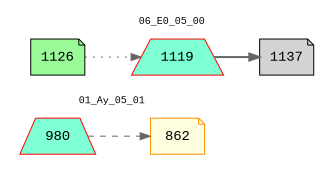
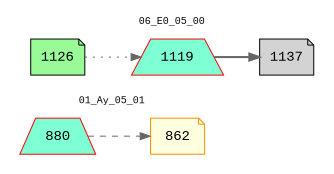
(58, 136) -> (58, 136)
